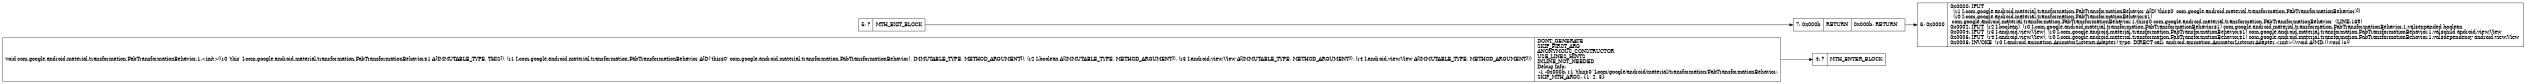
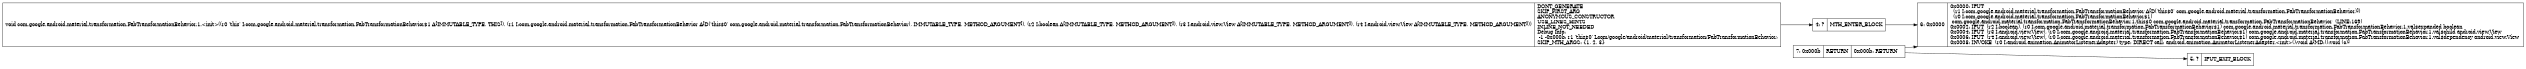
(899, 25) -> (2228, 59)
(1357, 25) -> (2044, 56)
none -> (1900, 25)
